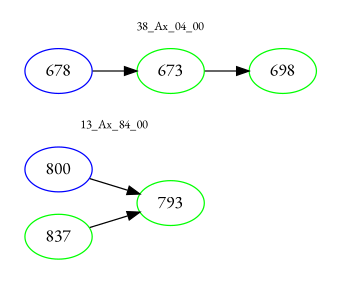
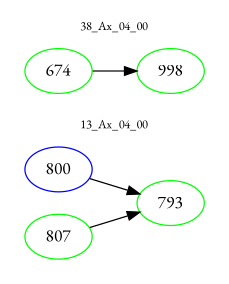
(59, 71) -> none
(171, 71) -> (59, 71)
(283, 71) -> (171, 71)
(115, 125) -> (115, 125)
(59, 237) -> (59, 237)
